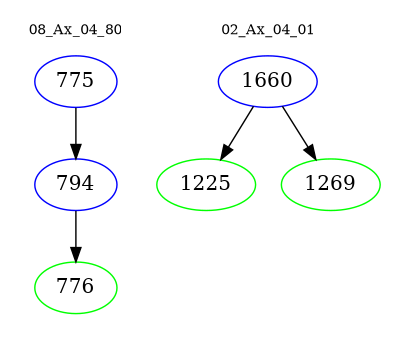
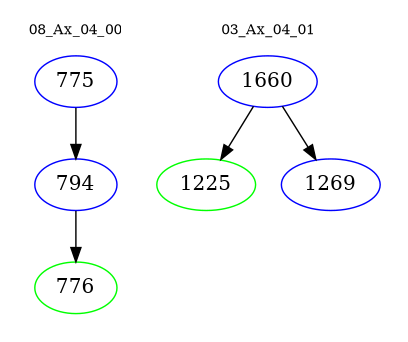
(76, 31) -> (76, 31)
(268, 31) -> (268, 31)
(331, 185) -> (331, 185)
